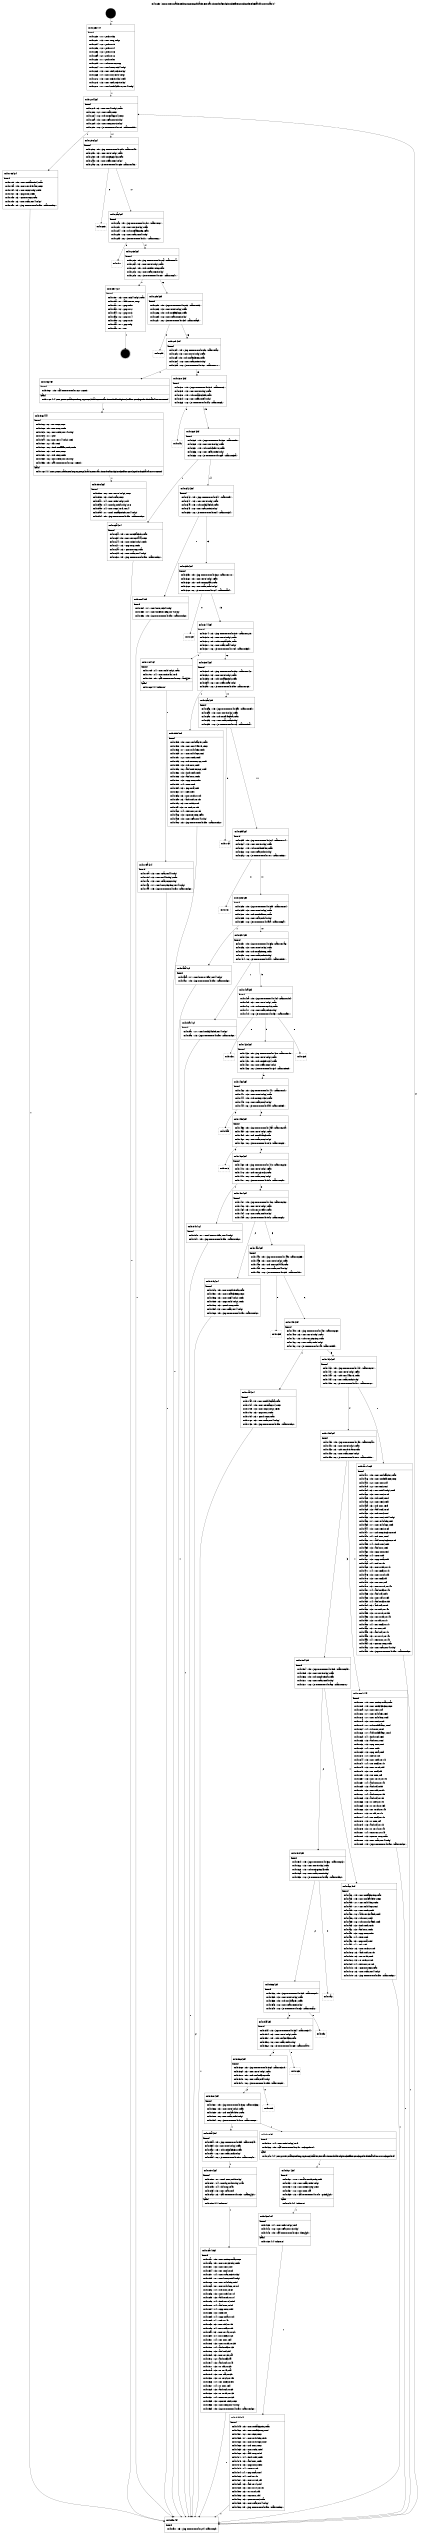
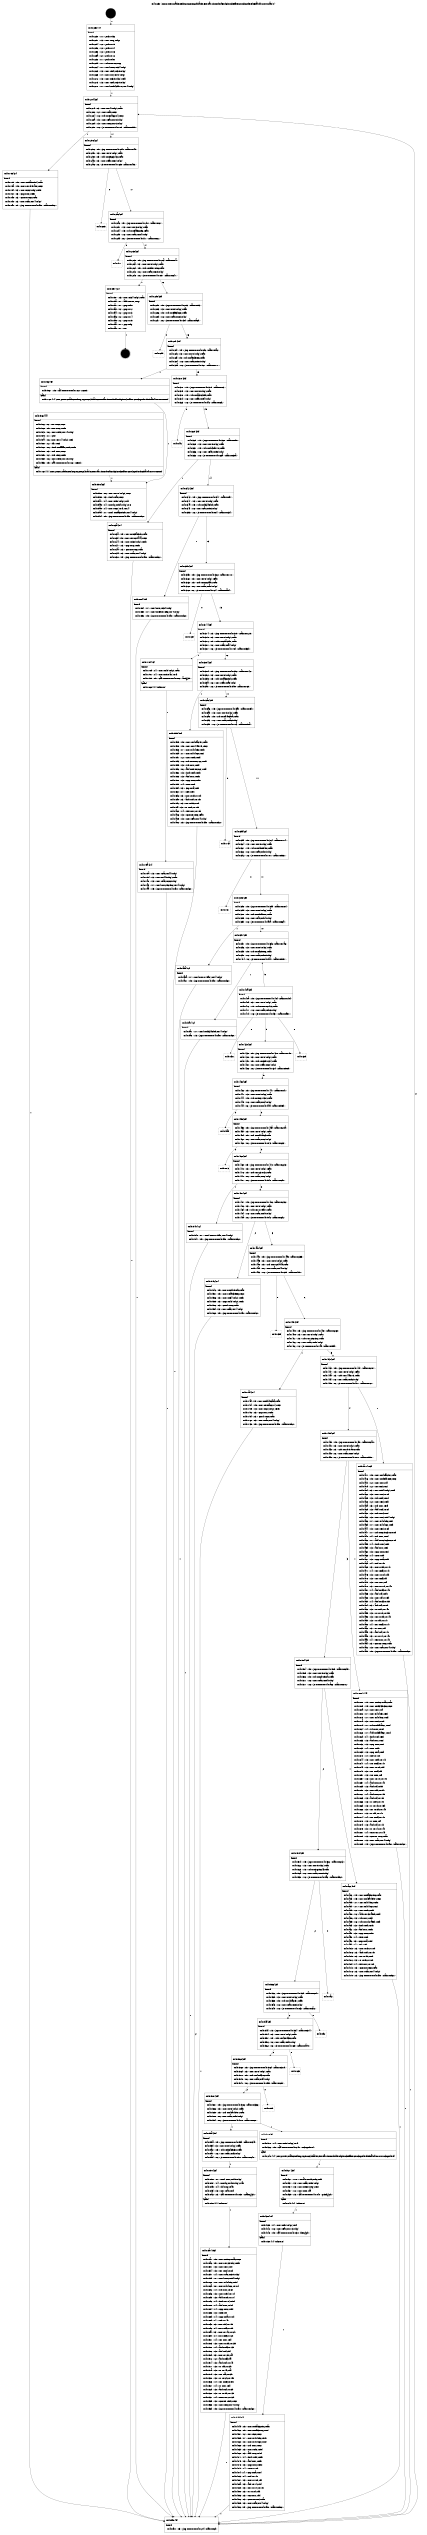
(103, 407) -> (167, 447)
(260, 974) -> (263, 975)
